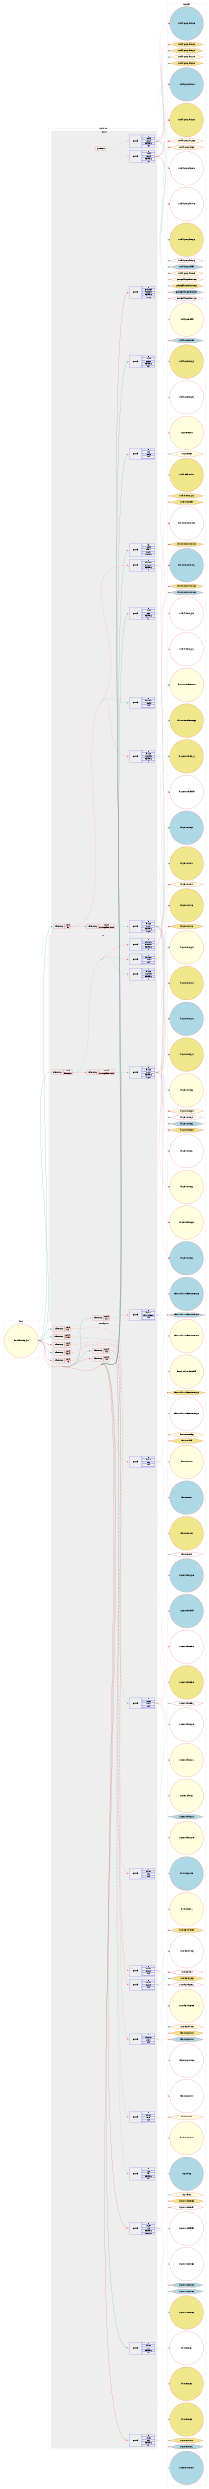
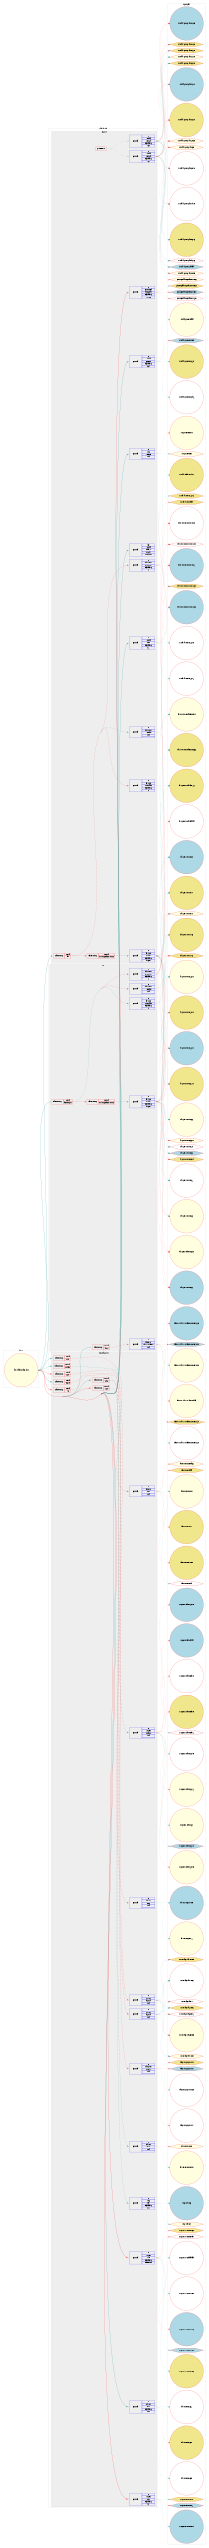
(187, 292) -> (187, 292)
(187, 544) -> (187, 544)
(187, 593) -> (187, 607)
(187, 1498) -> (187, 1527)
(187, 2285) -> (187, 2329)
(187, 2420) -> (187, 2478)
